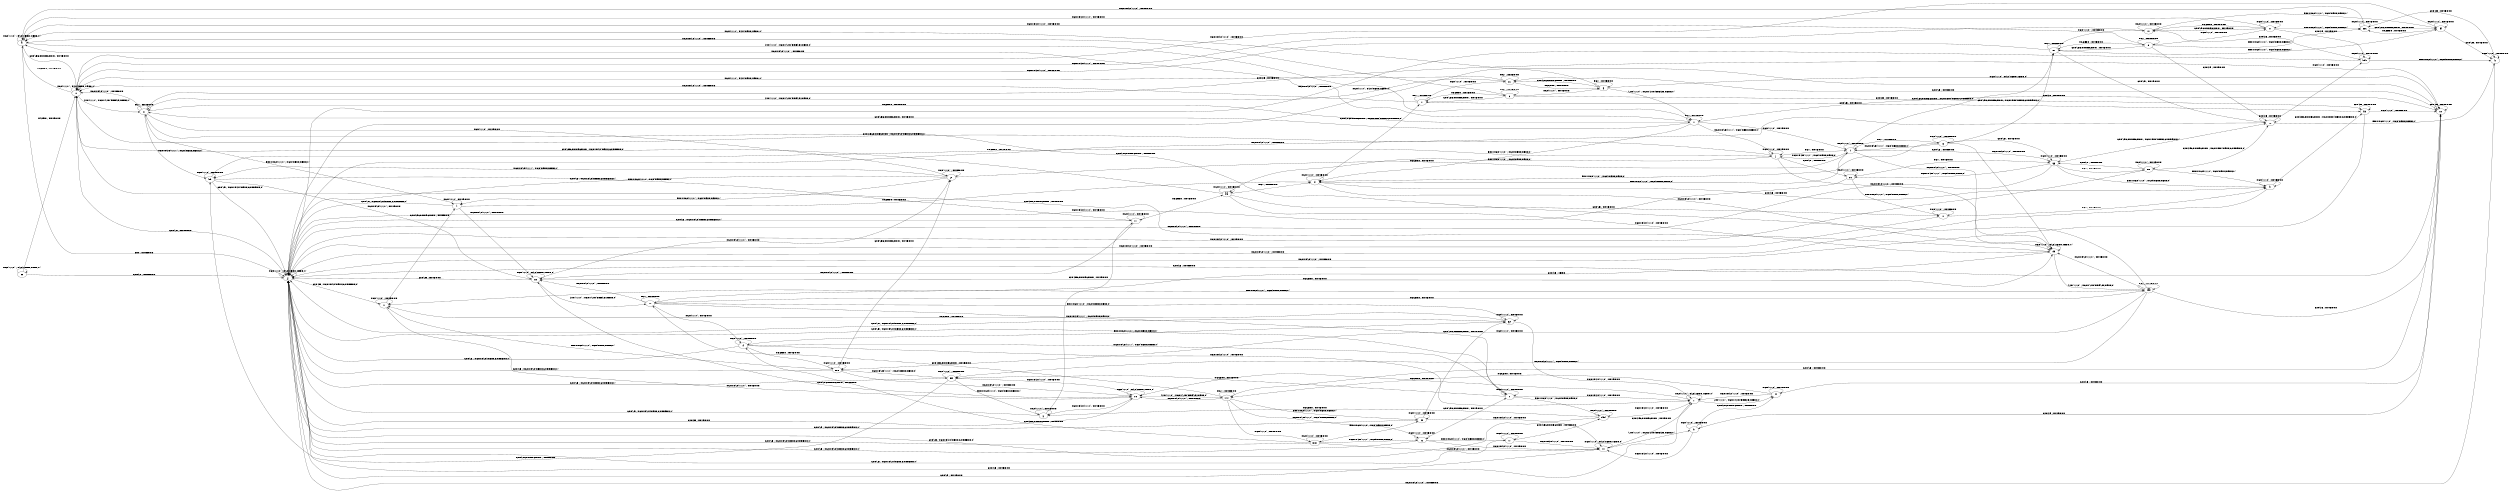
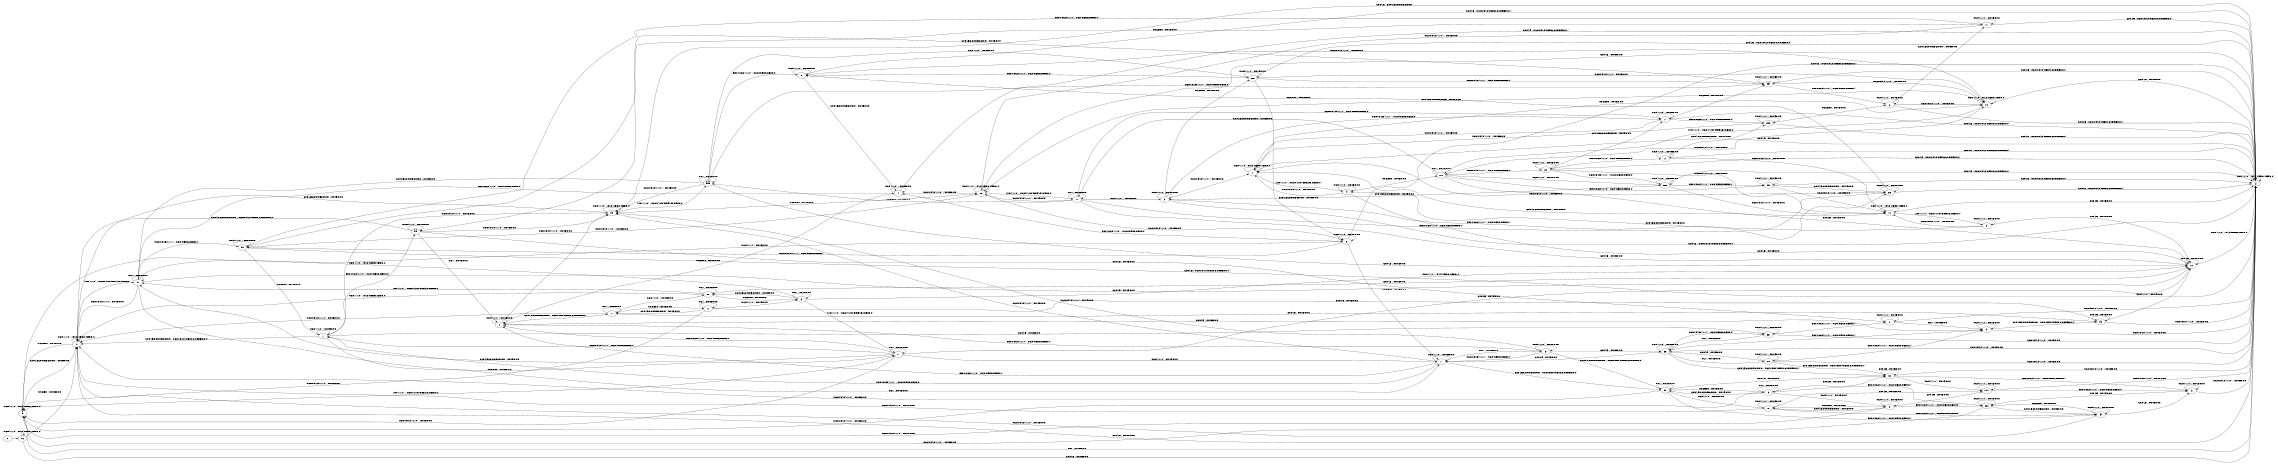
(1184, 266) -> (1394, 5)
(1557, 273) -> (1611, 256)
(335, 291) -> (1605, 12)
none -> (8, 439)
(1368, 442) -> (1605, 178)
